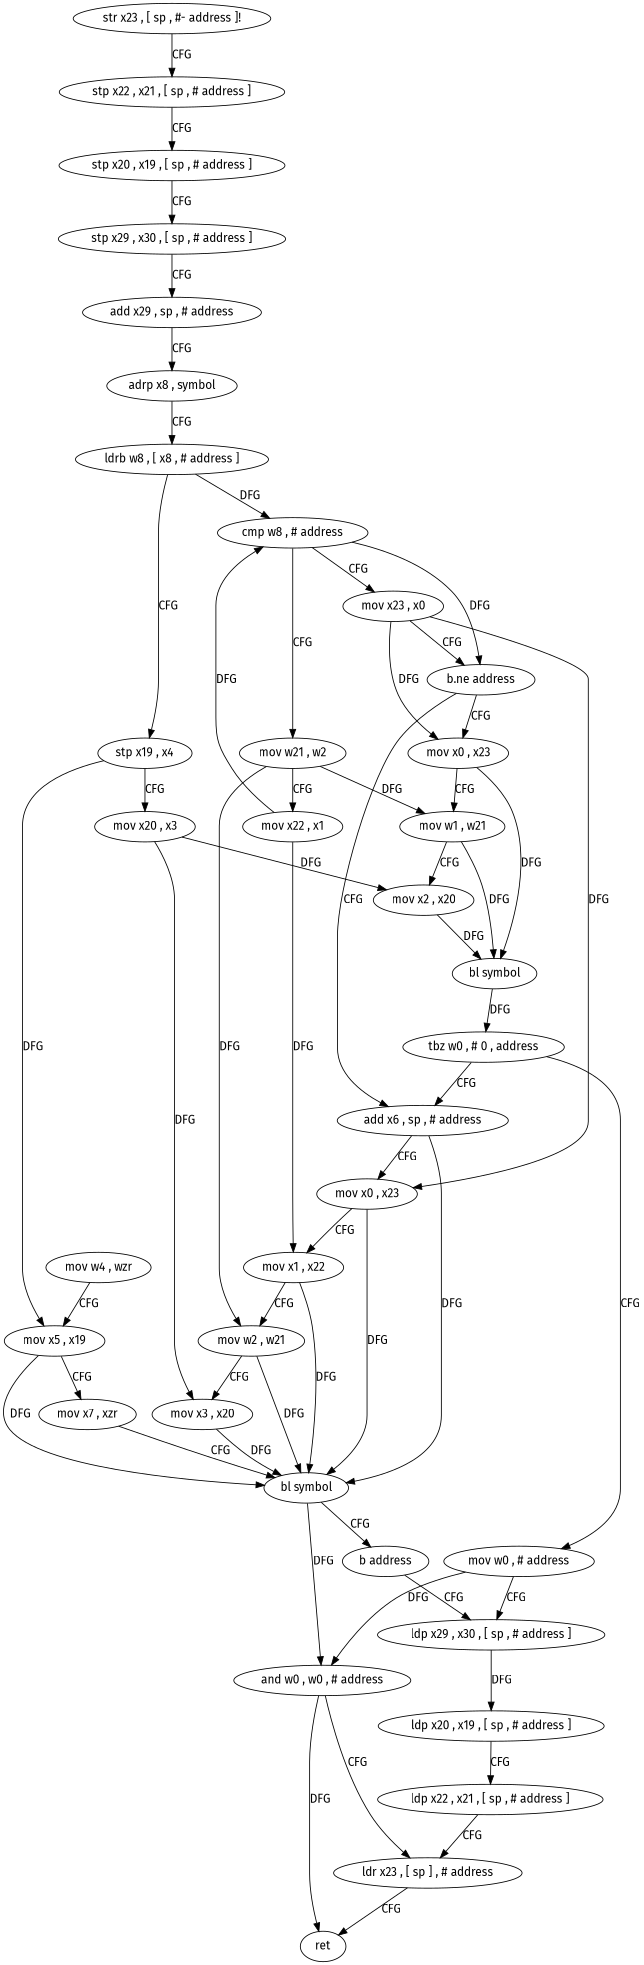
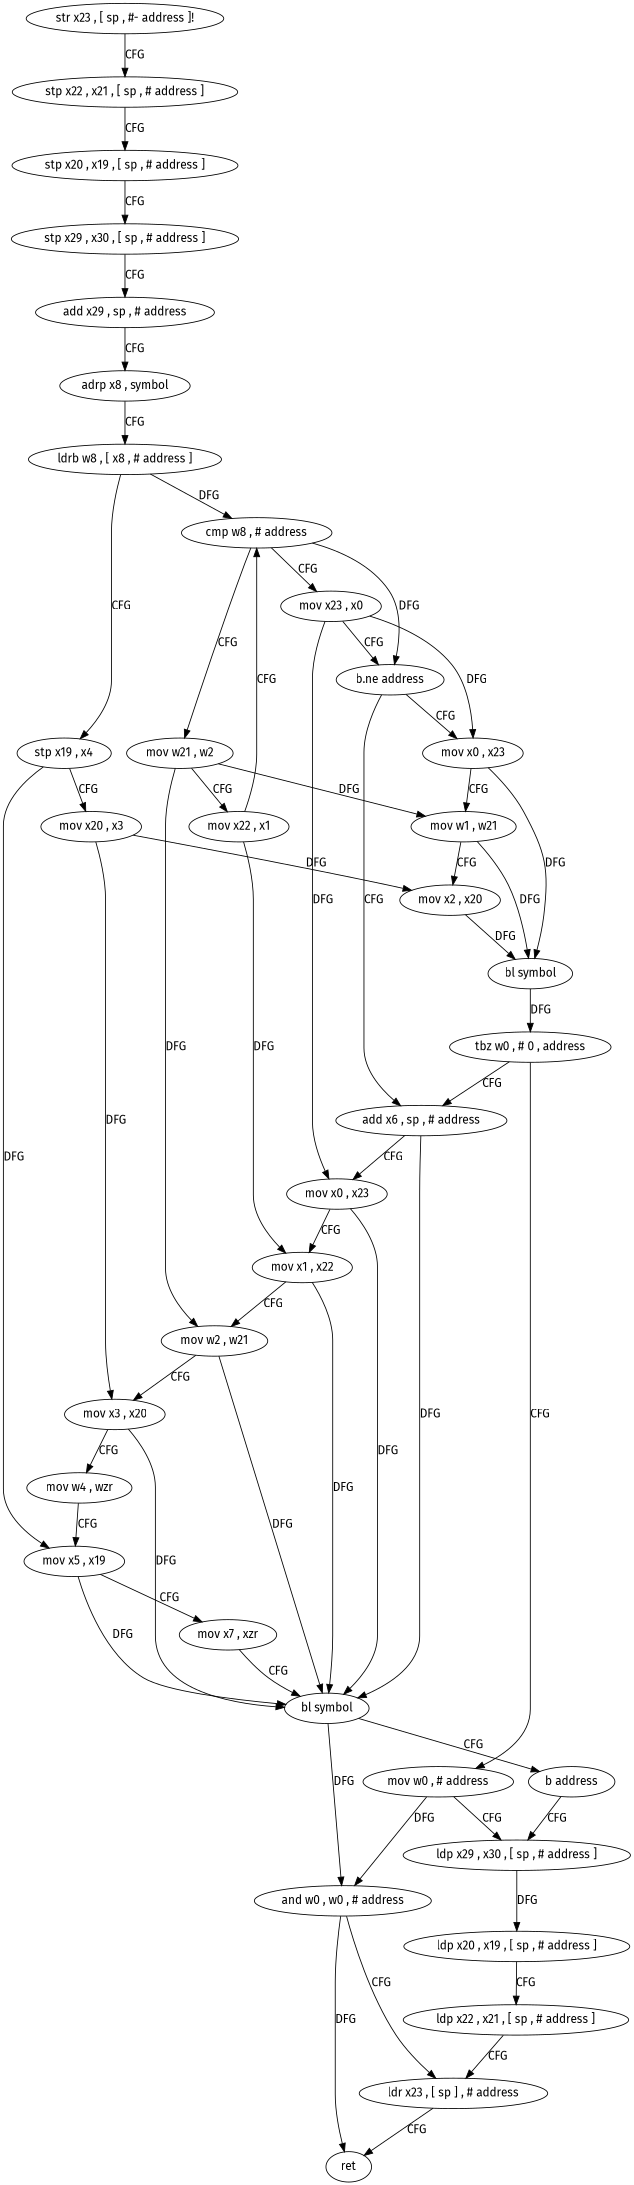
(226, 680) -> (267, 680)
none -> (99, 1447)
